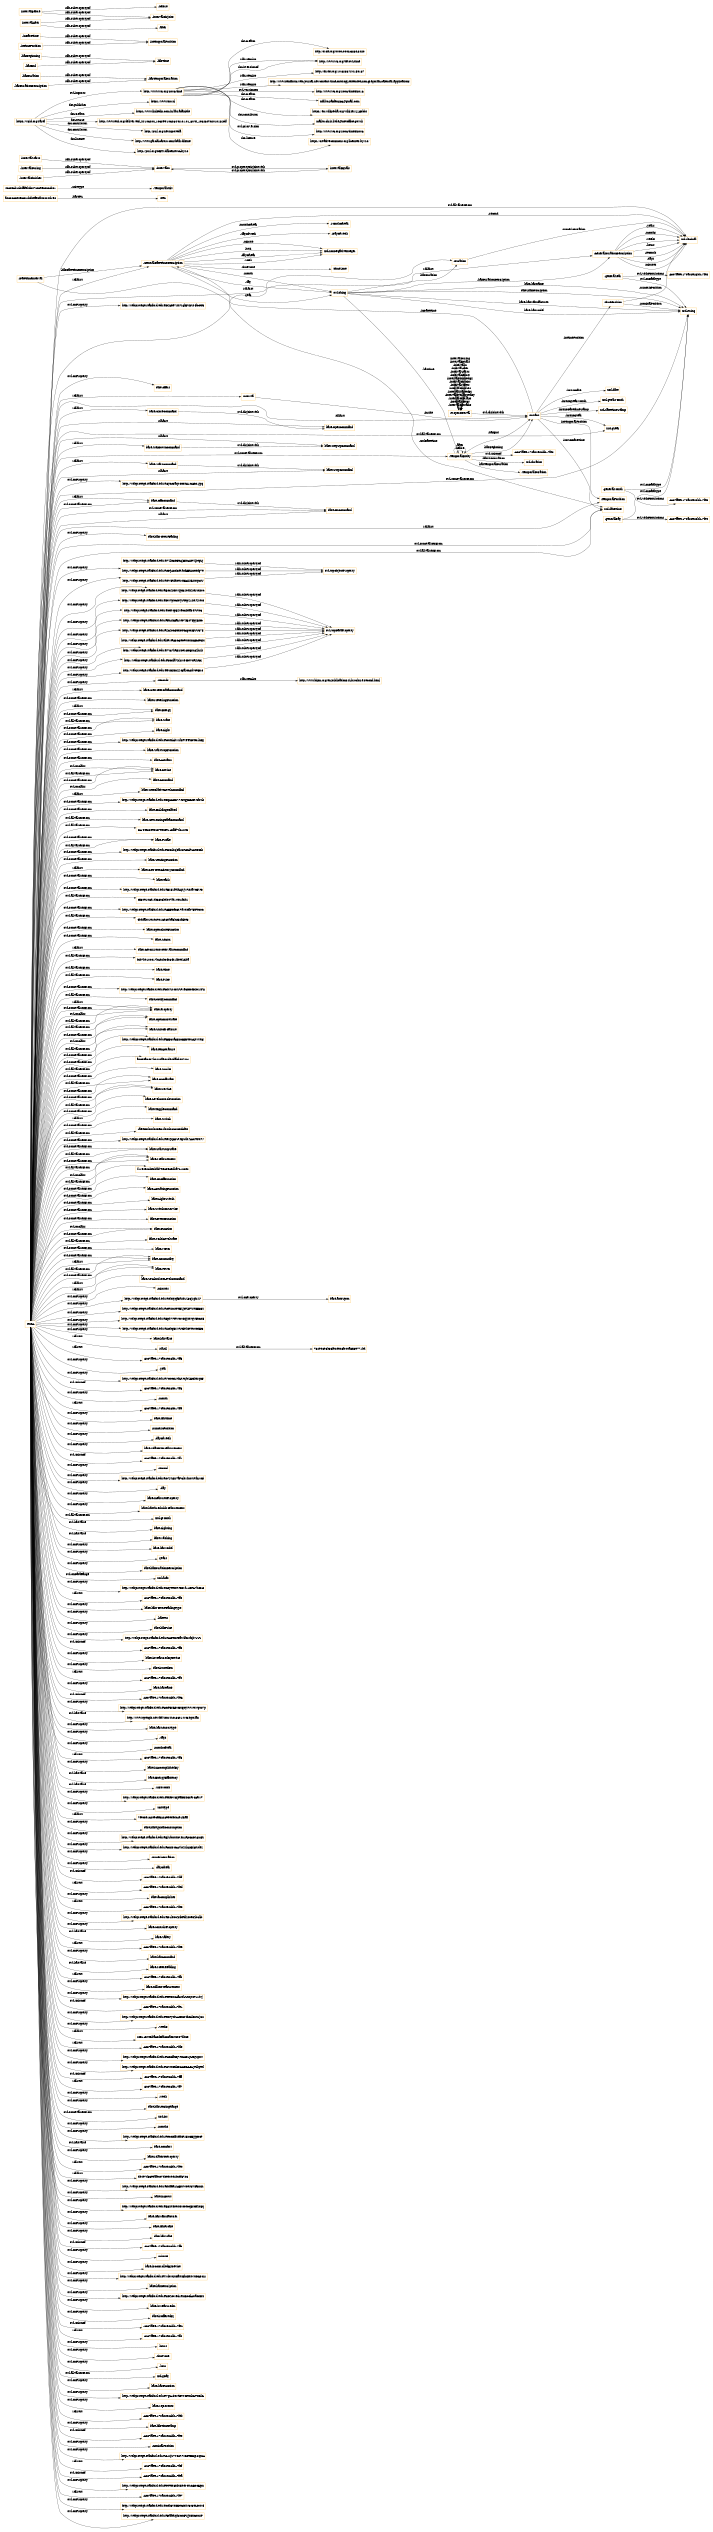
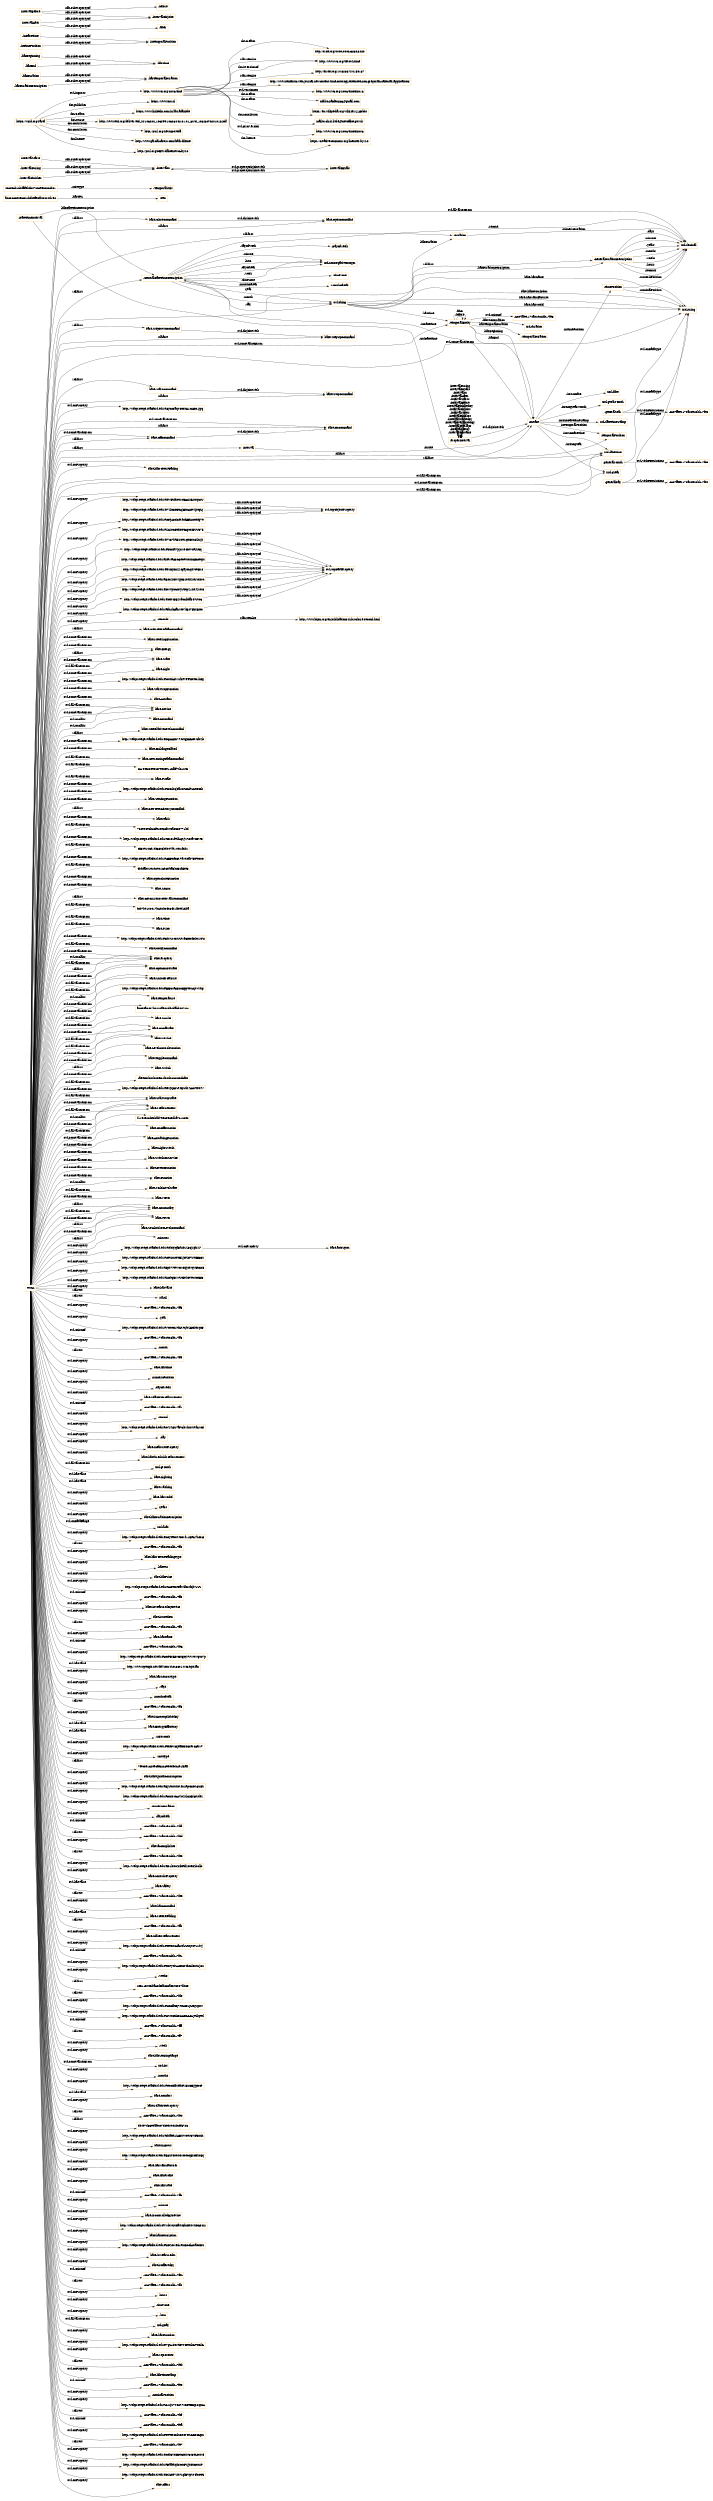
(239, 1349) -> (41, 1022)
